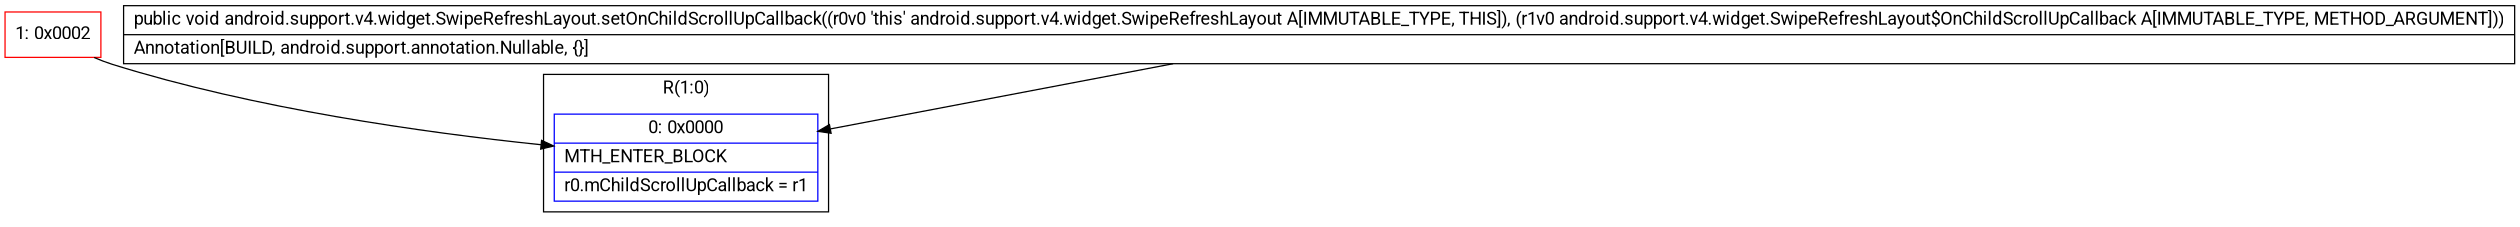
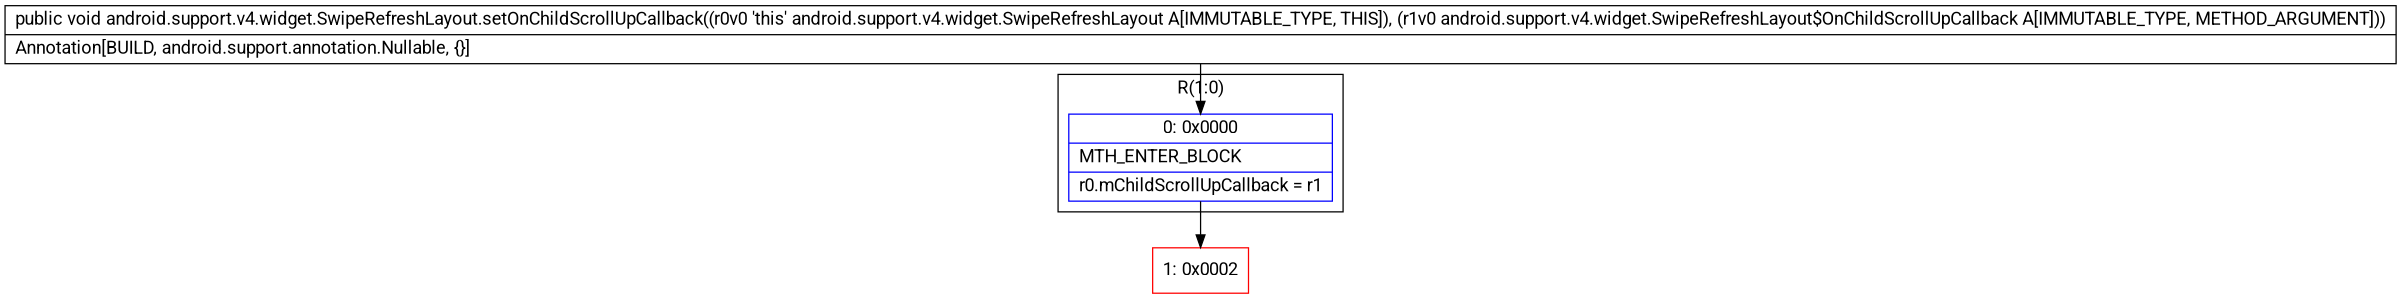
(315, 113) -> (1201, 220)
